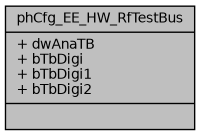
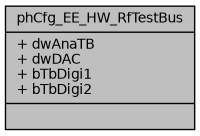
(50, 60) -> (49, 60)
